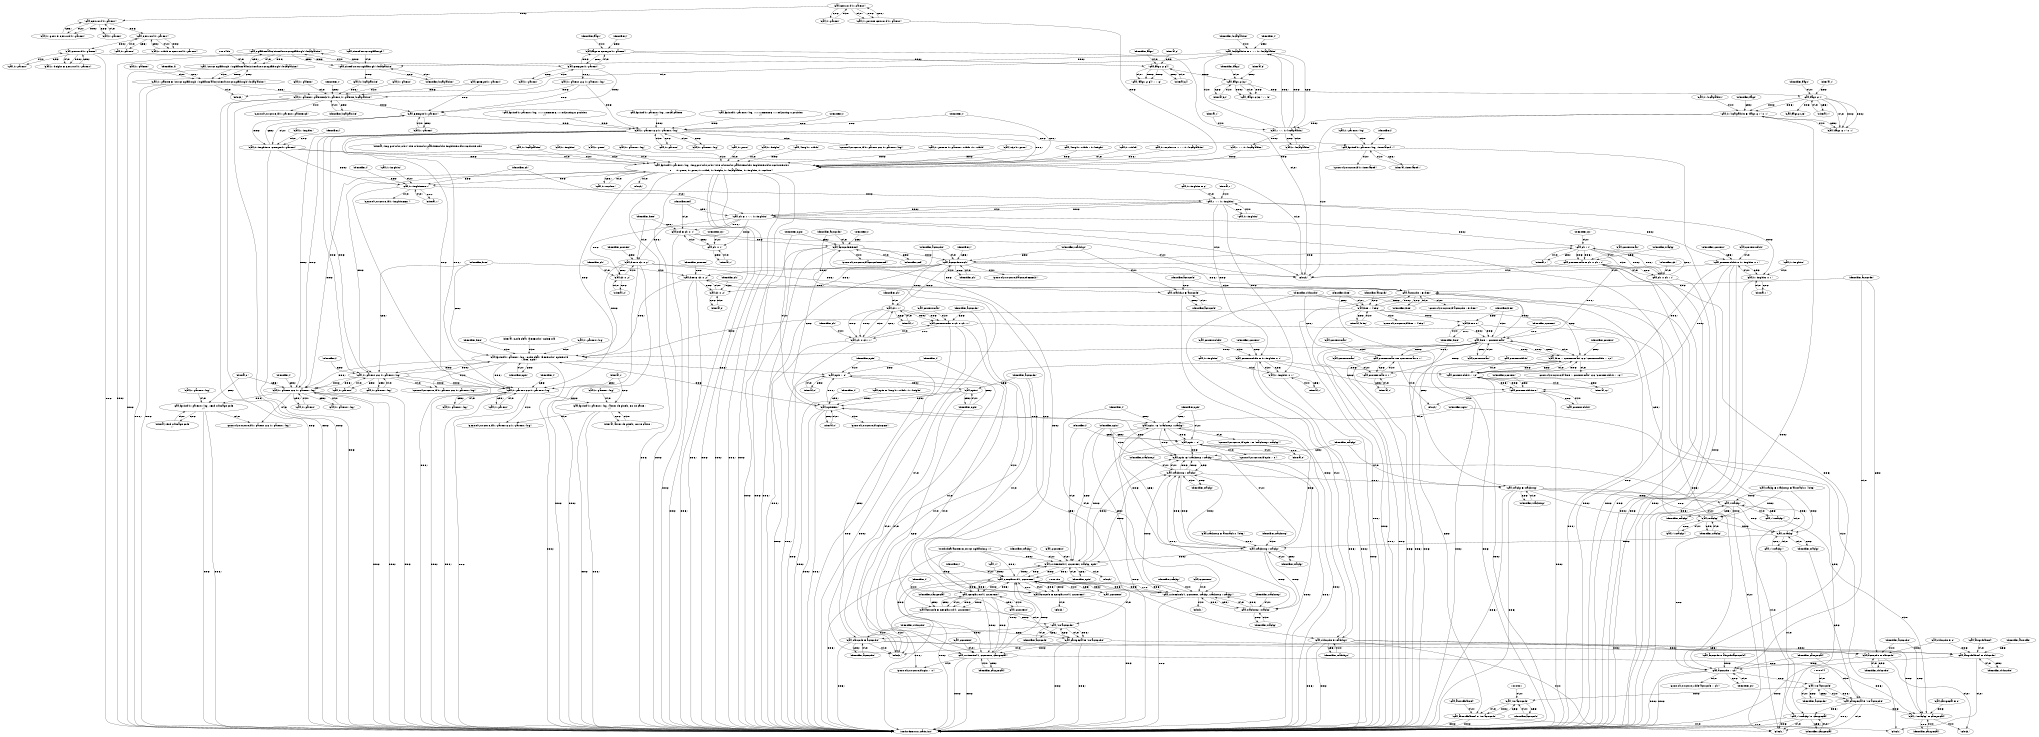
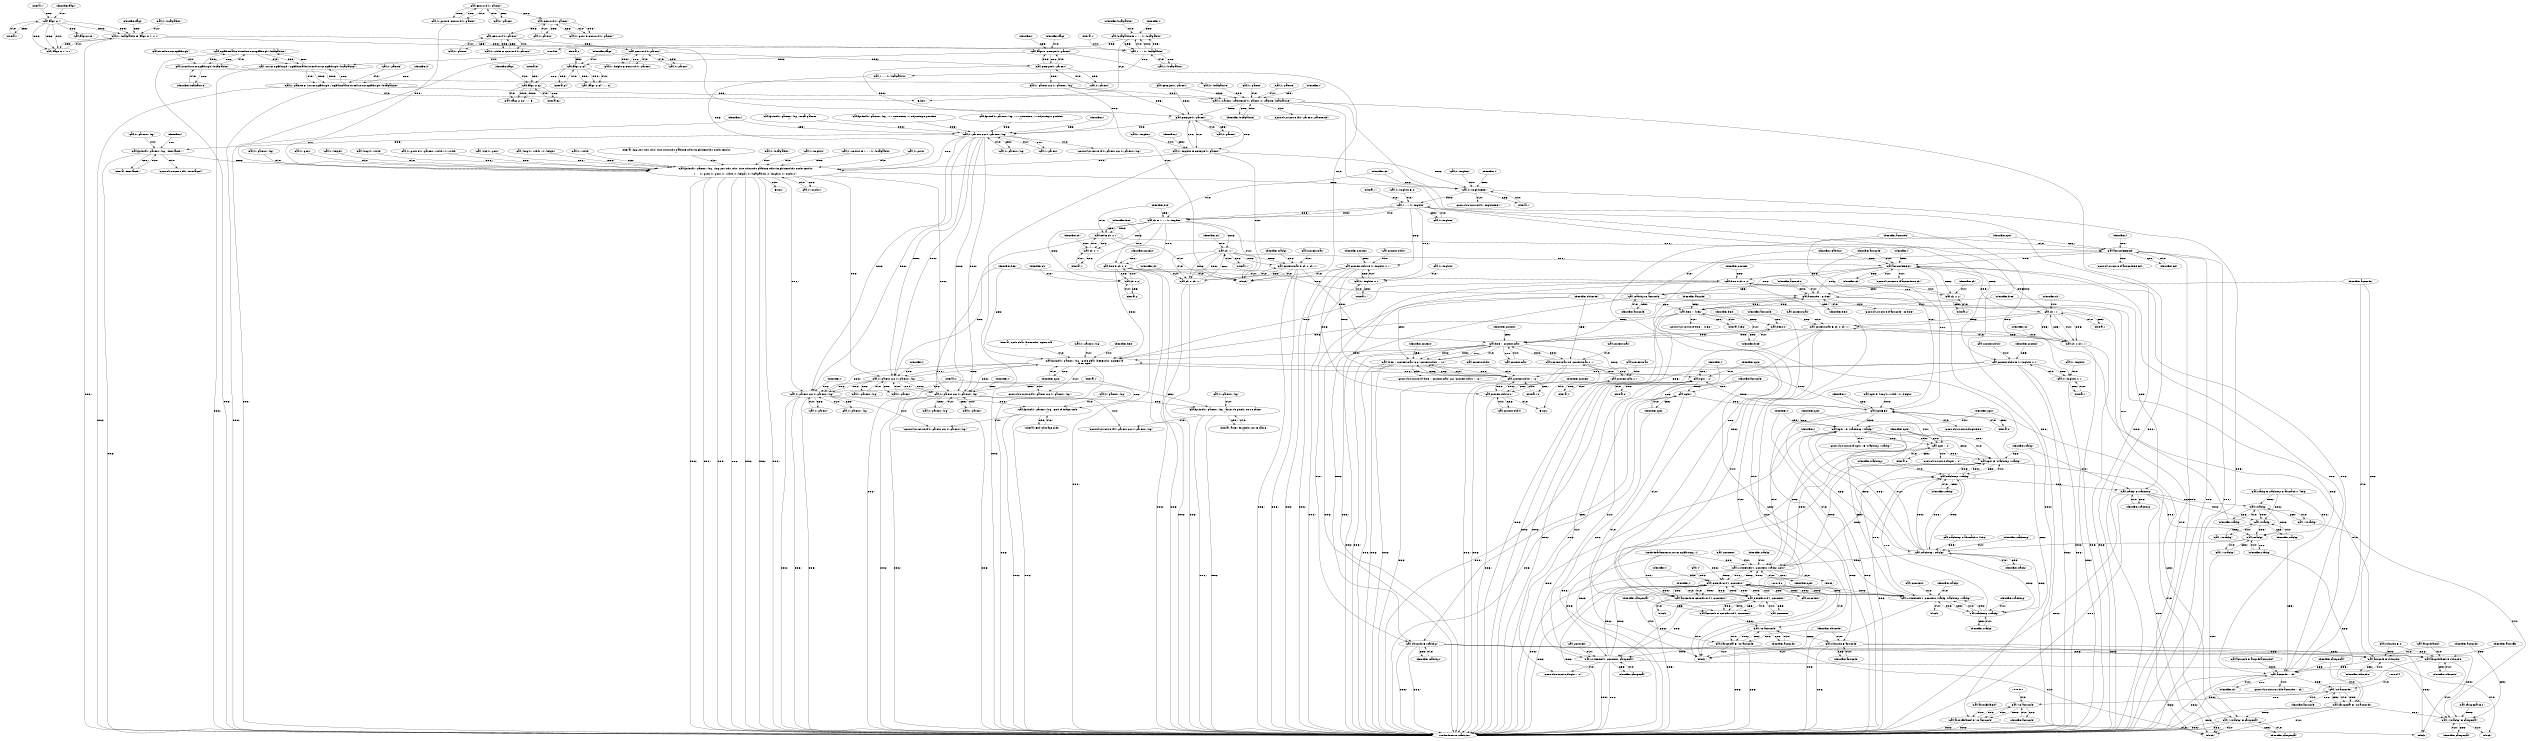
(812, 62) -> (814, 47)
(1522, 93) -> none
none -> (2218, 383)
(1714, 648) -> (2335, 652)
